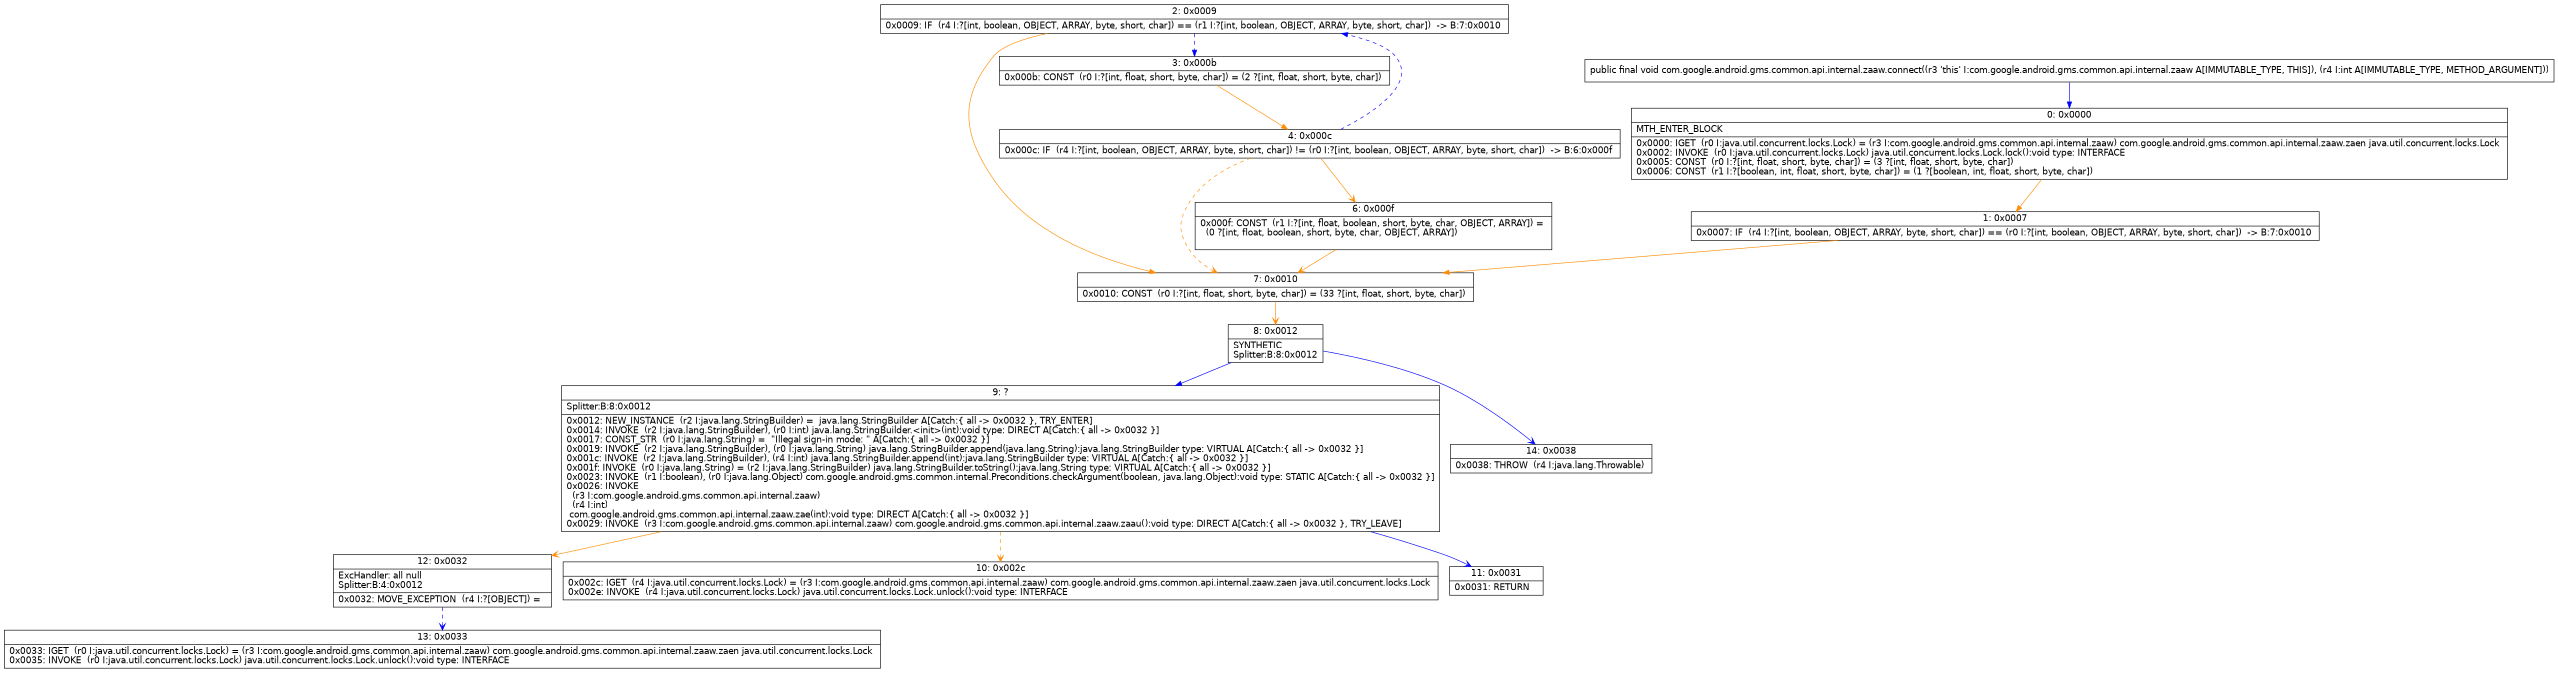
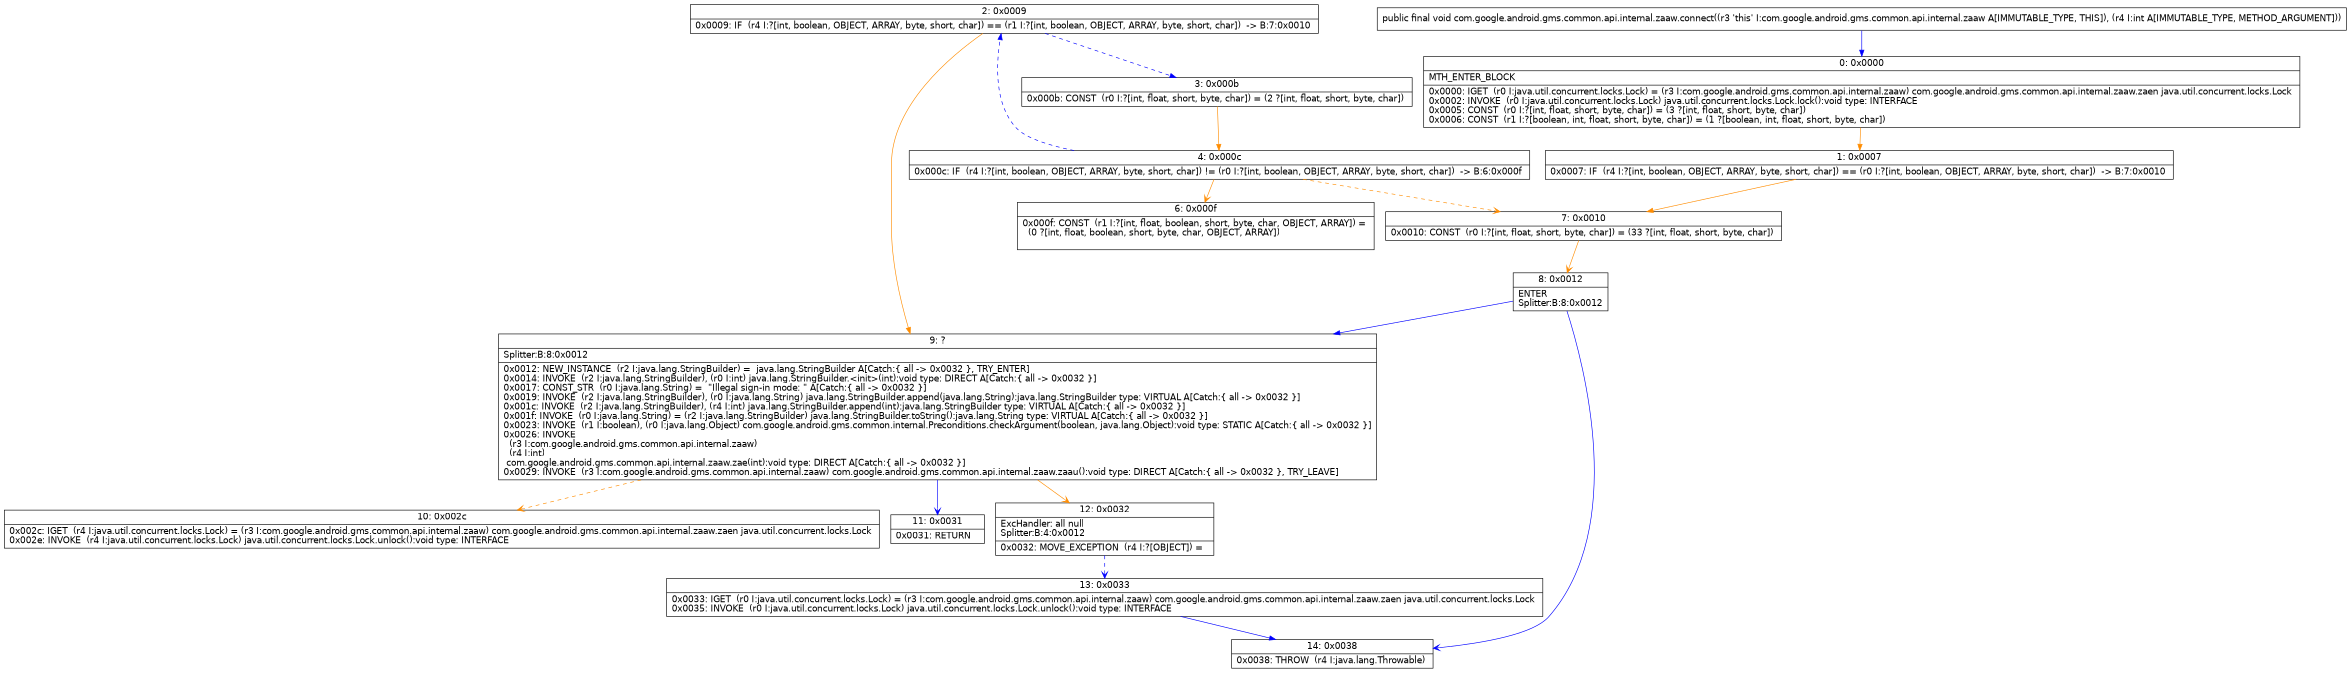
(991, 175) -> (891, 164)
(1320, 260) -> none
(1258, 346) -> (1533, 294)
none -> (1225, 627)
